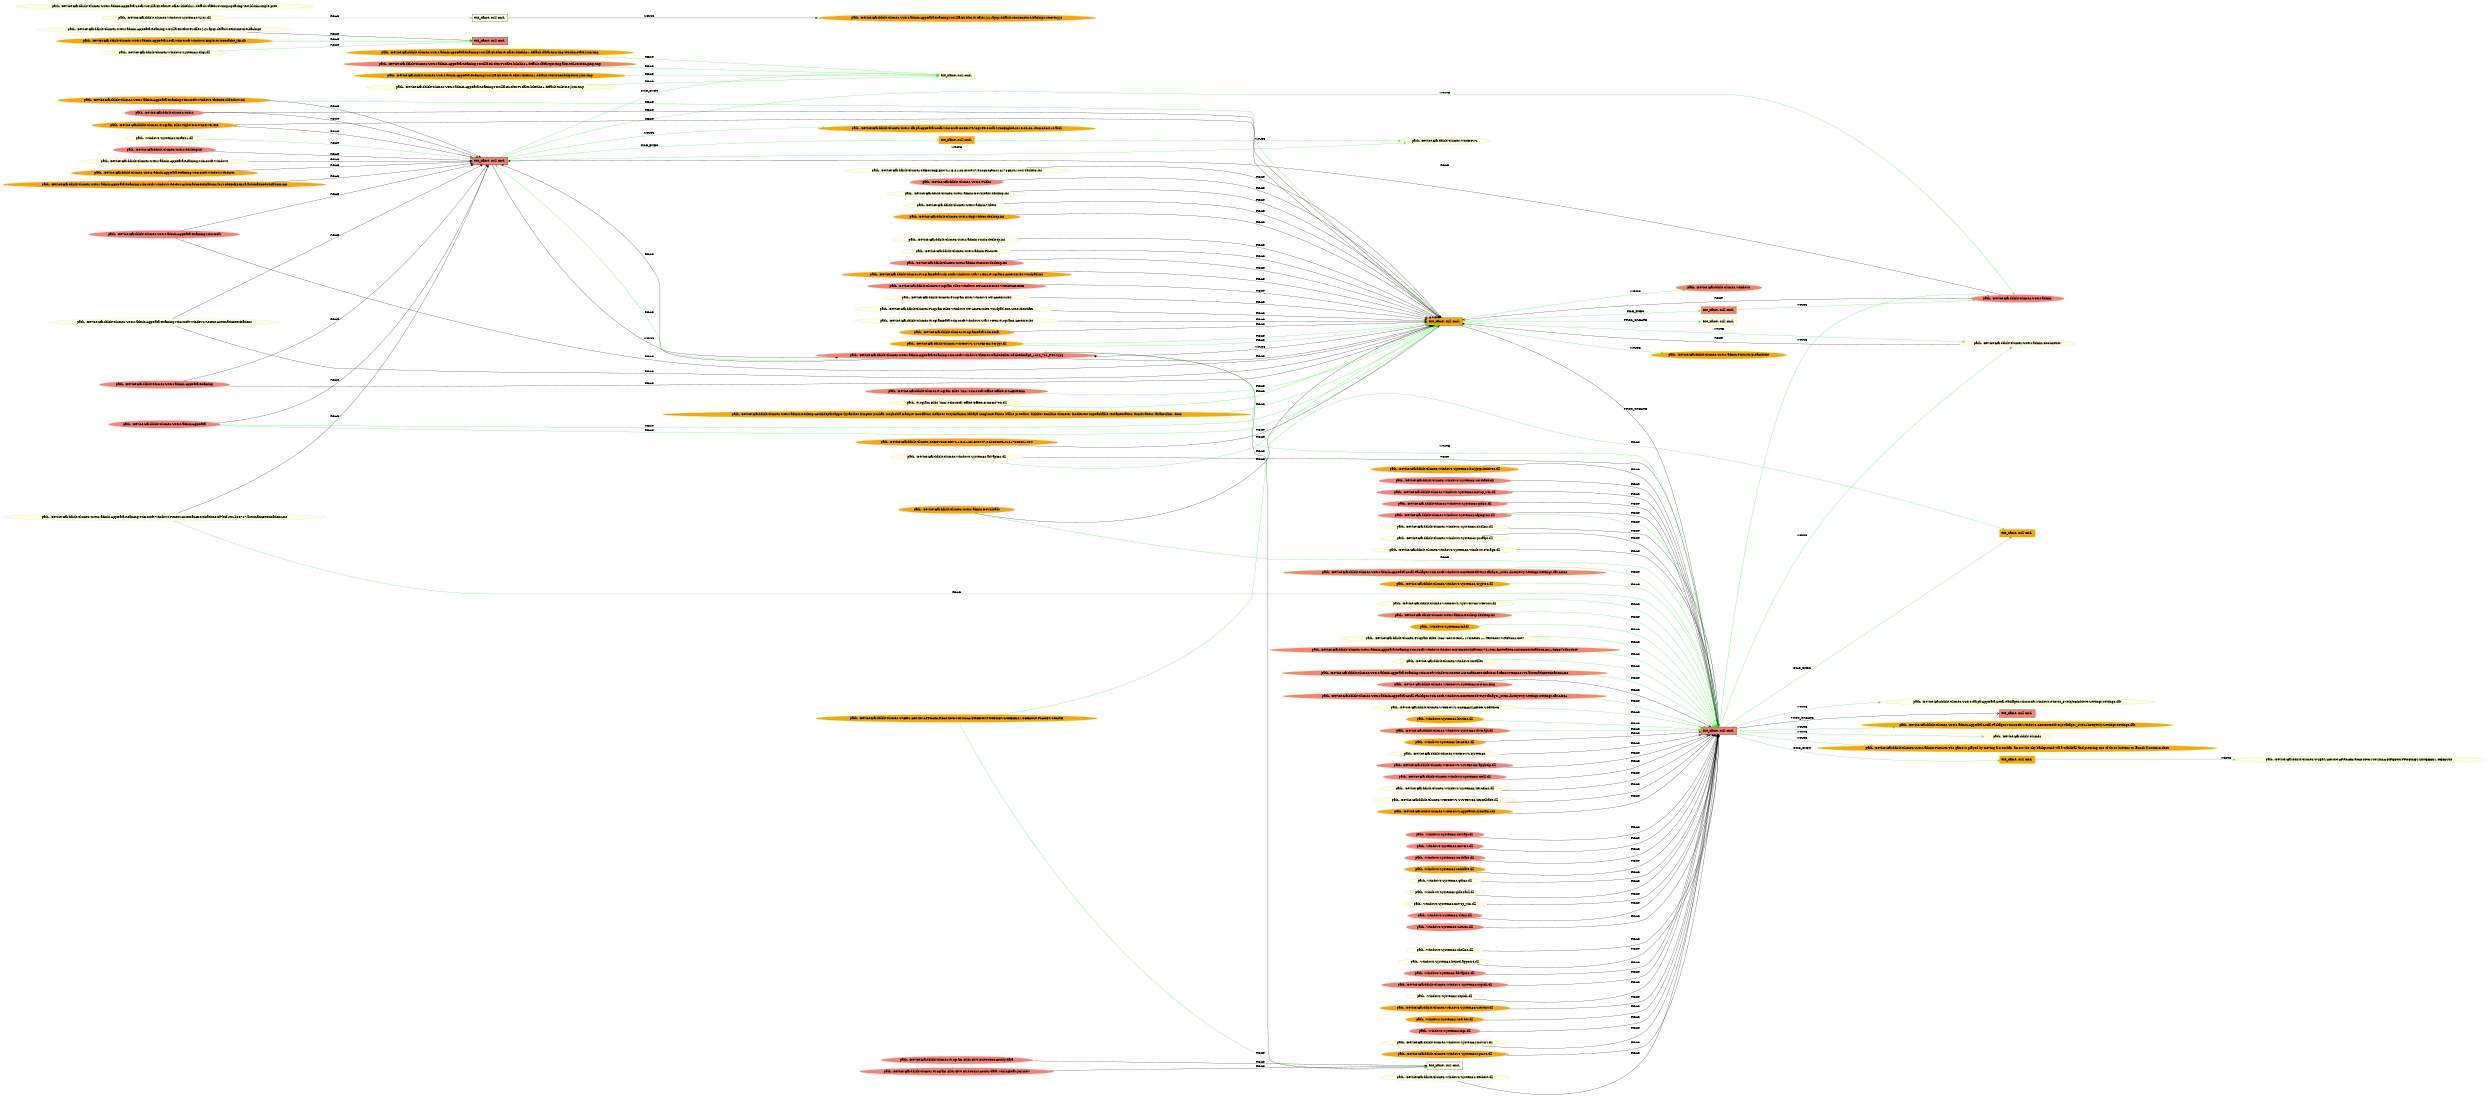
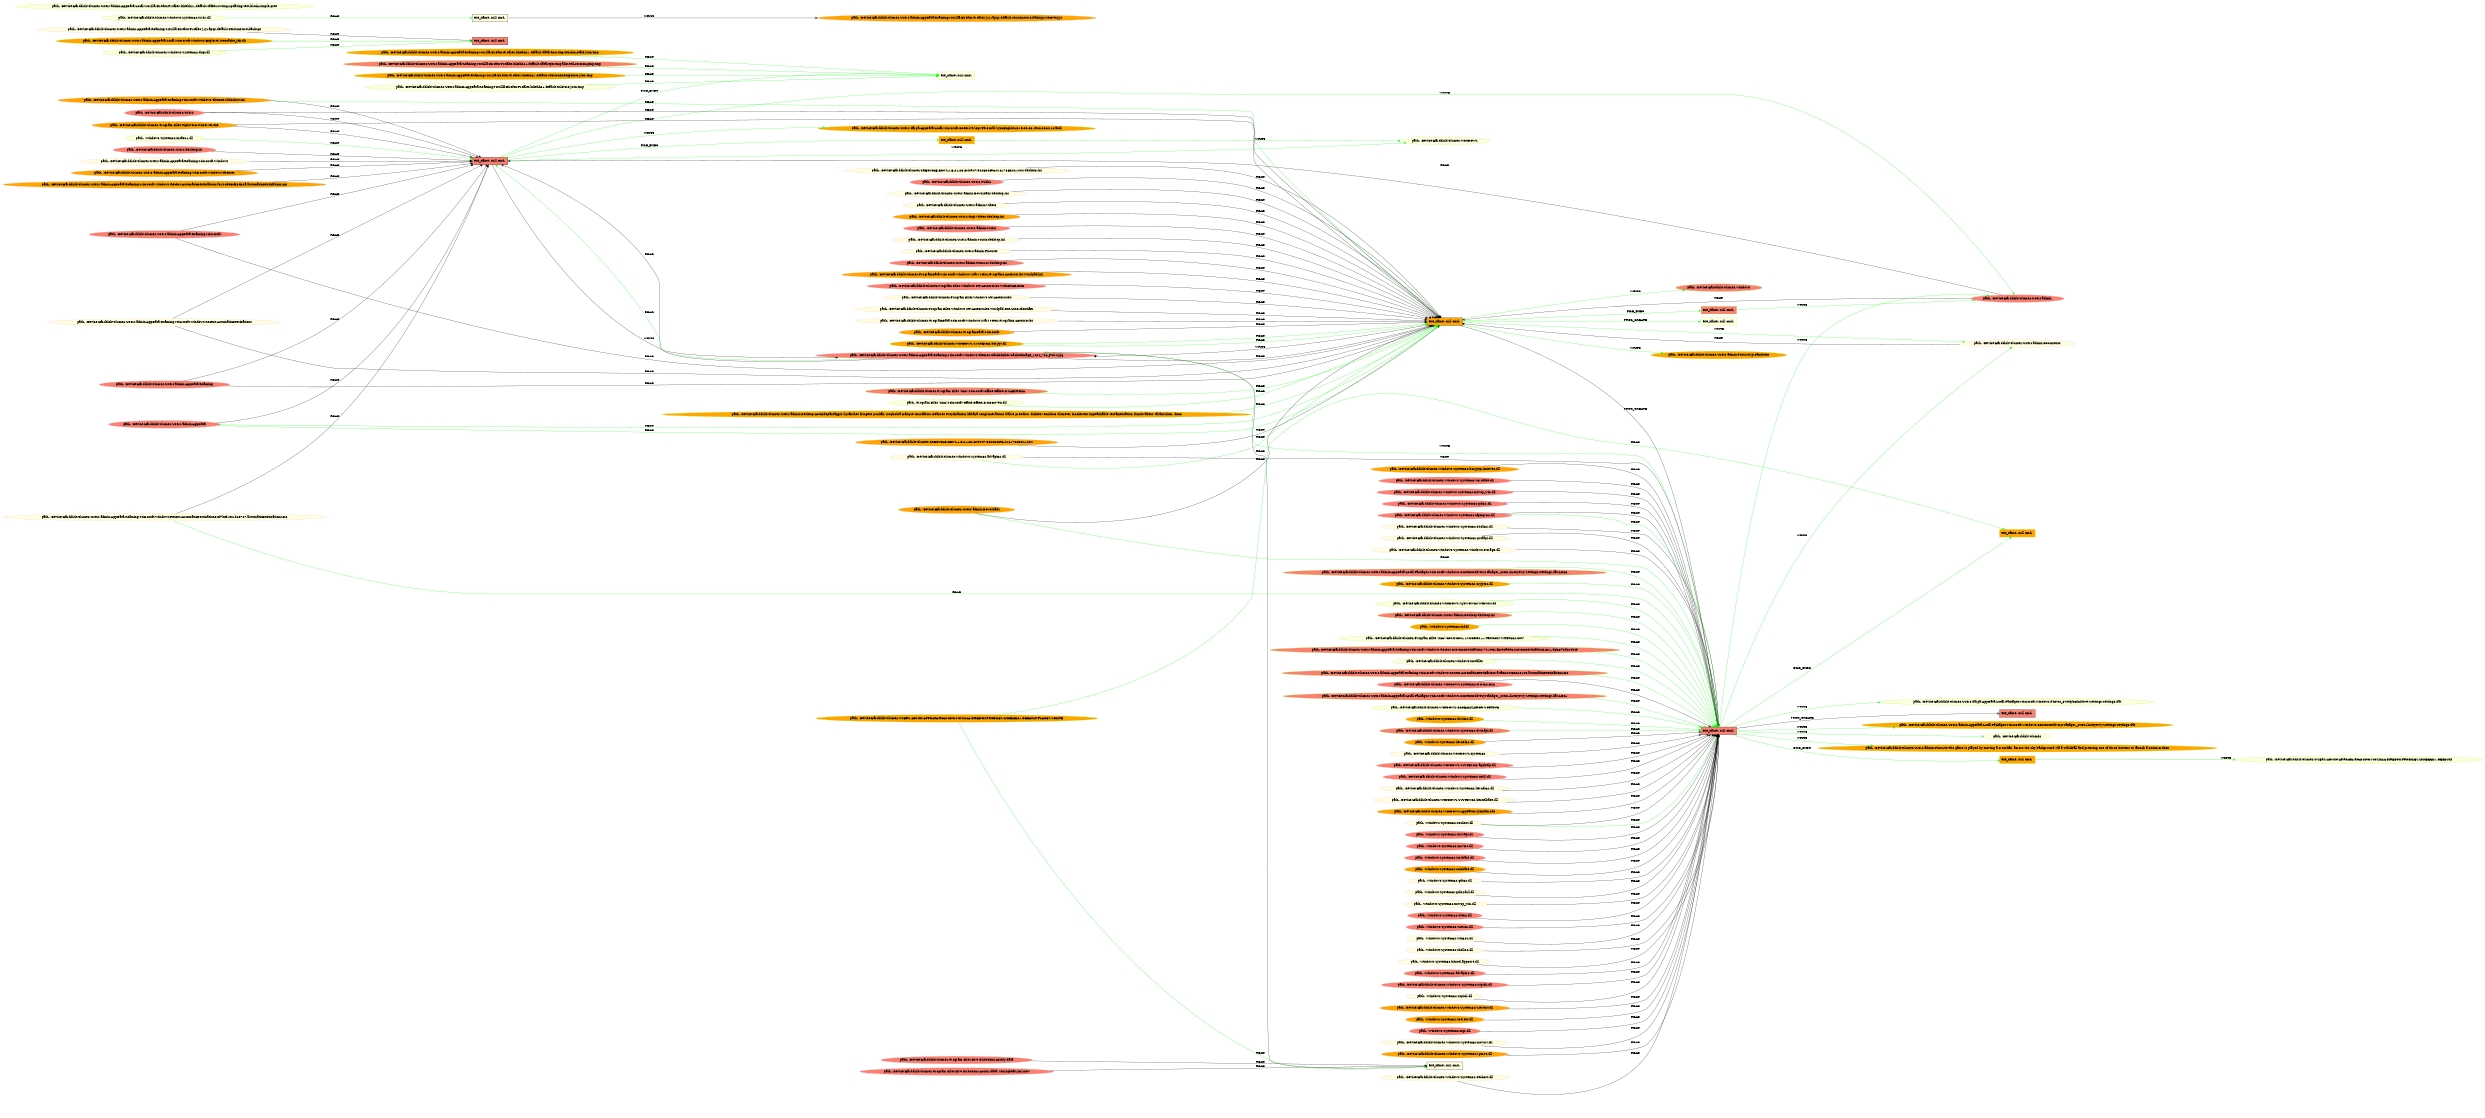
none -> (957, 228)
none -> (1445, 823)
none -> (1445, 939)
